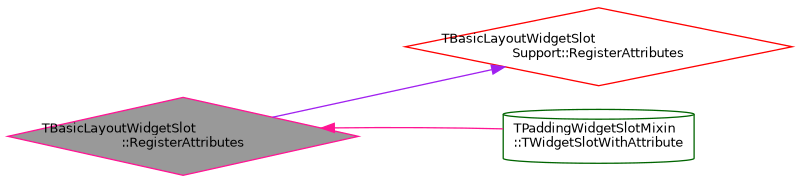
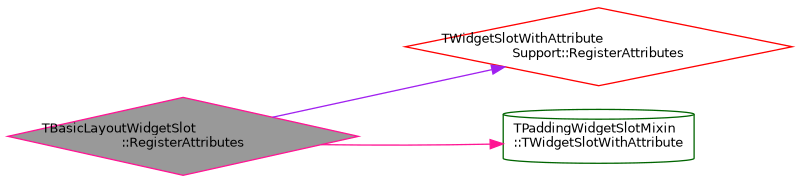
(599, 47) -> (599, 47)
(419, 128) -> (406, 145)
